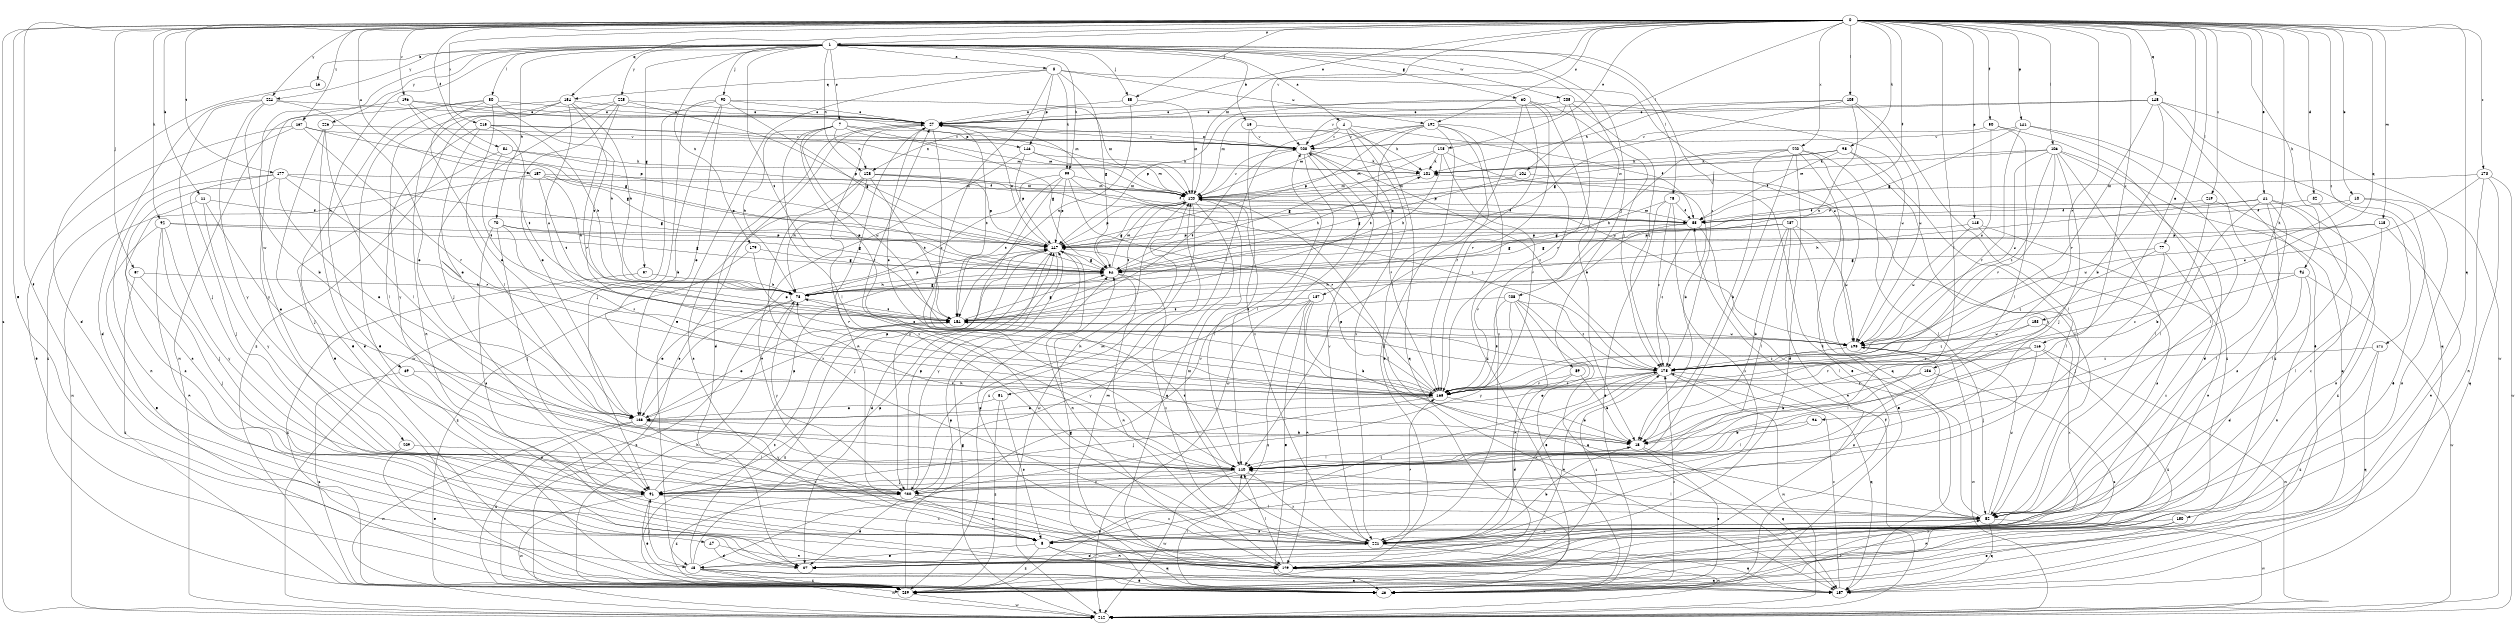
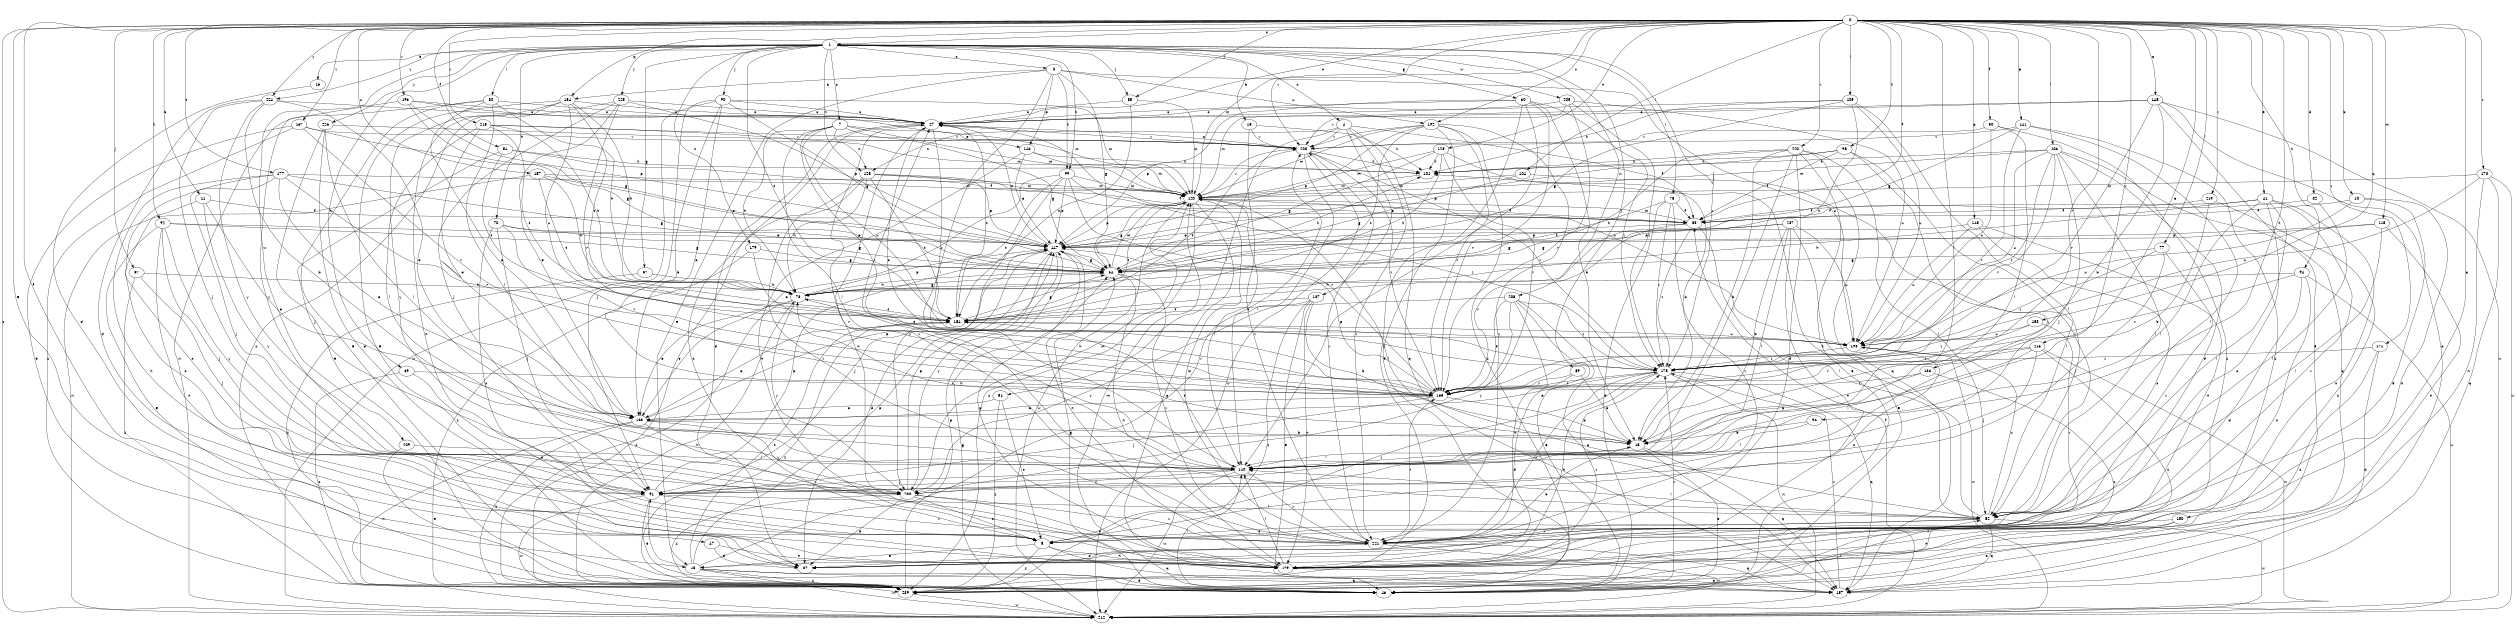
(1557, 236) -> (1557, 236)
